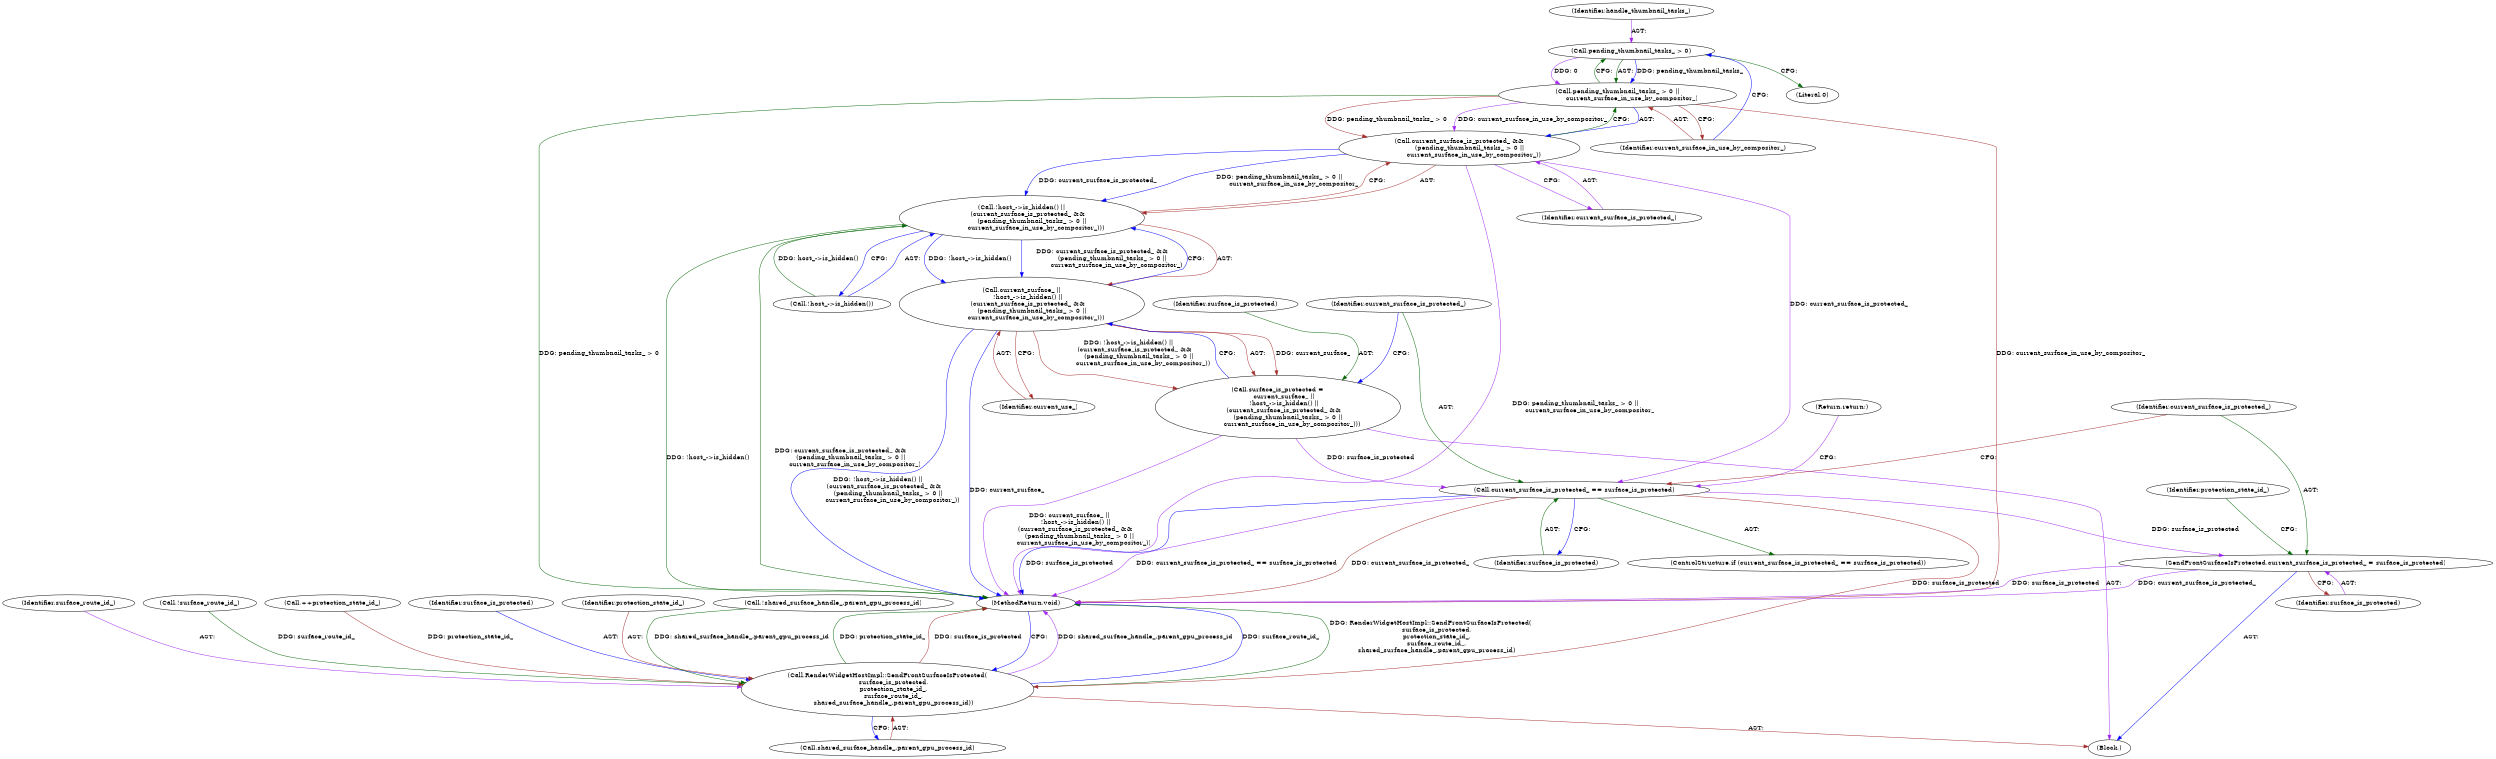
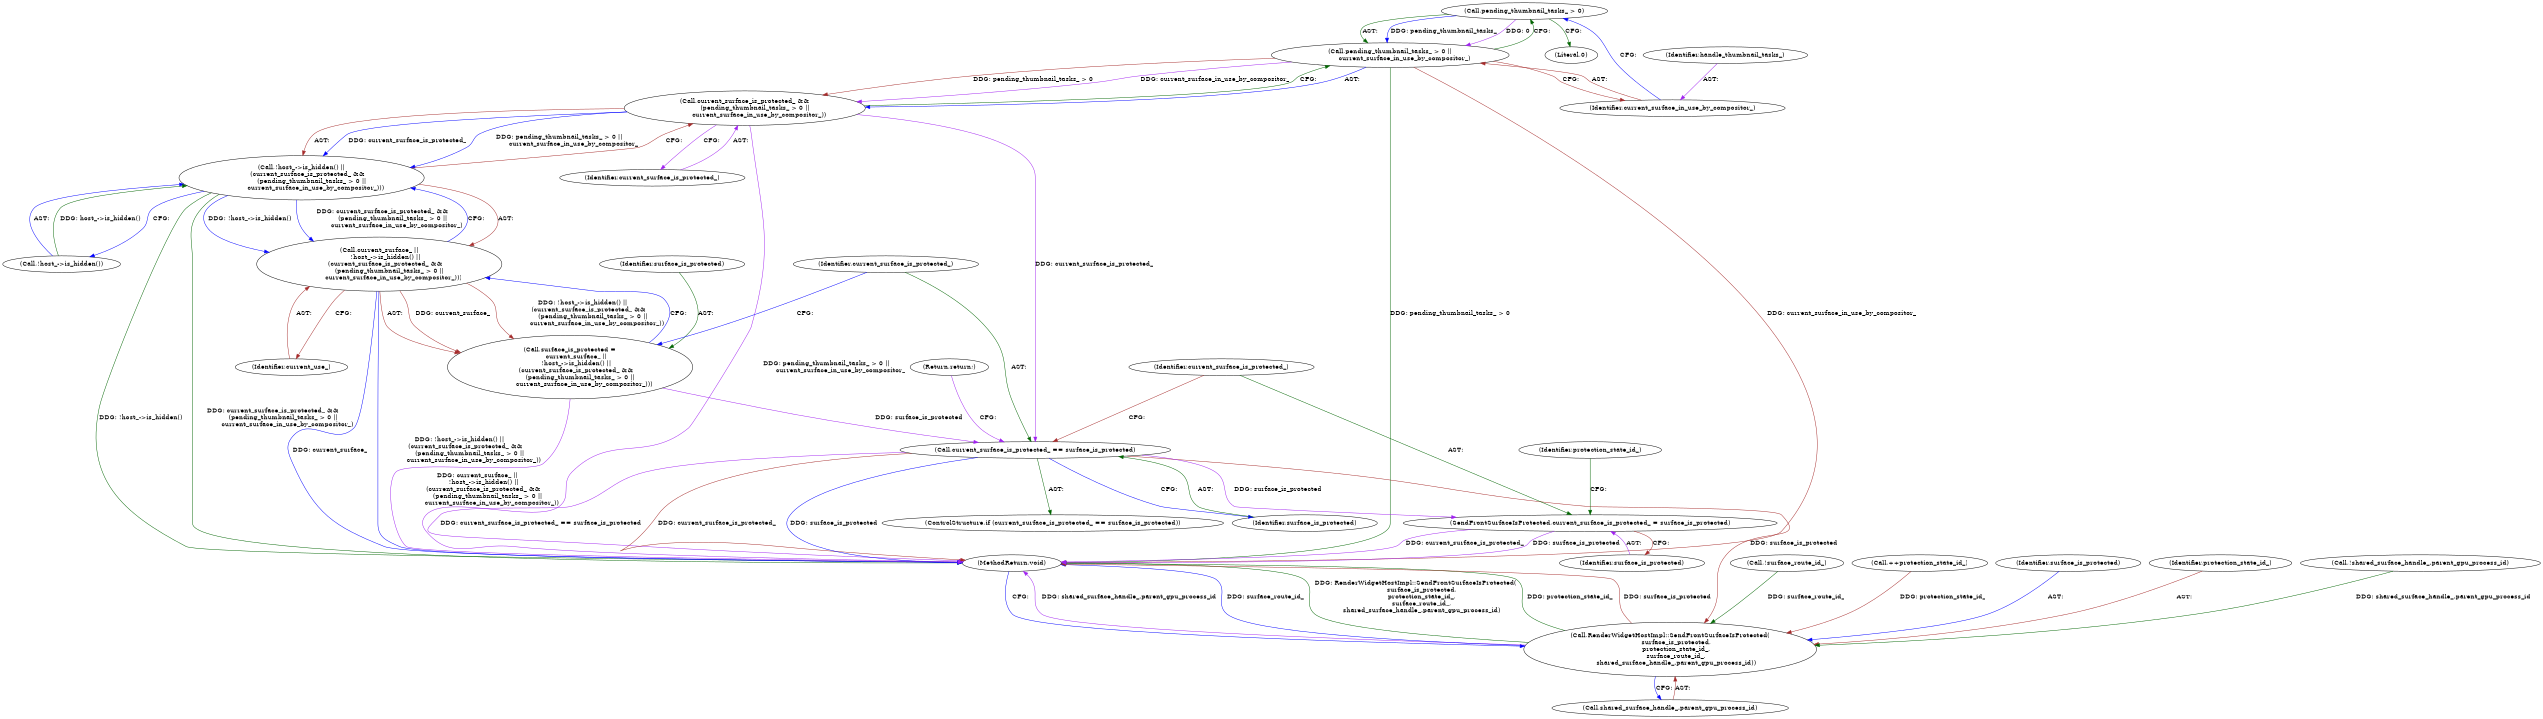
(1631, 29) -> (1701, 80)
(69, 603) -> none
(2109, 748) -> none
